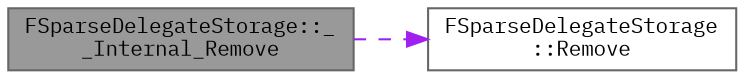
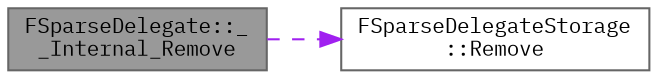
(181, 39) -> (138, 39)
